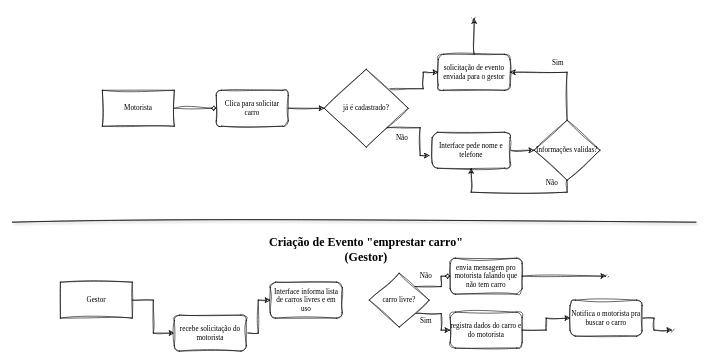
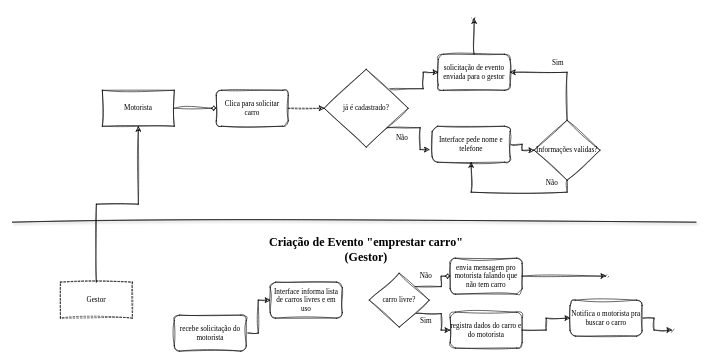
(305, 108) -> (305, 108)
(471, 150) -> (471, 144)
(96, 300) -> (96, 300)
(153, 315) -> (117, 204)
